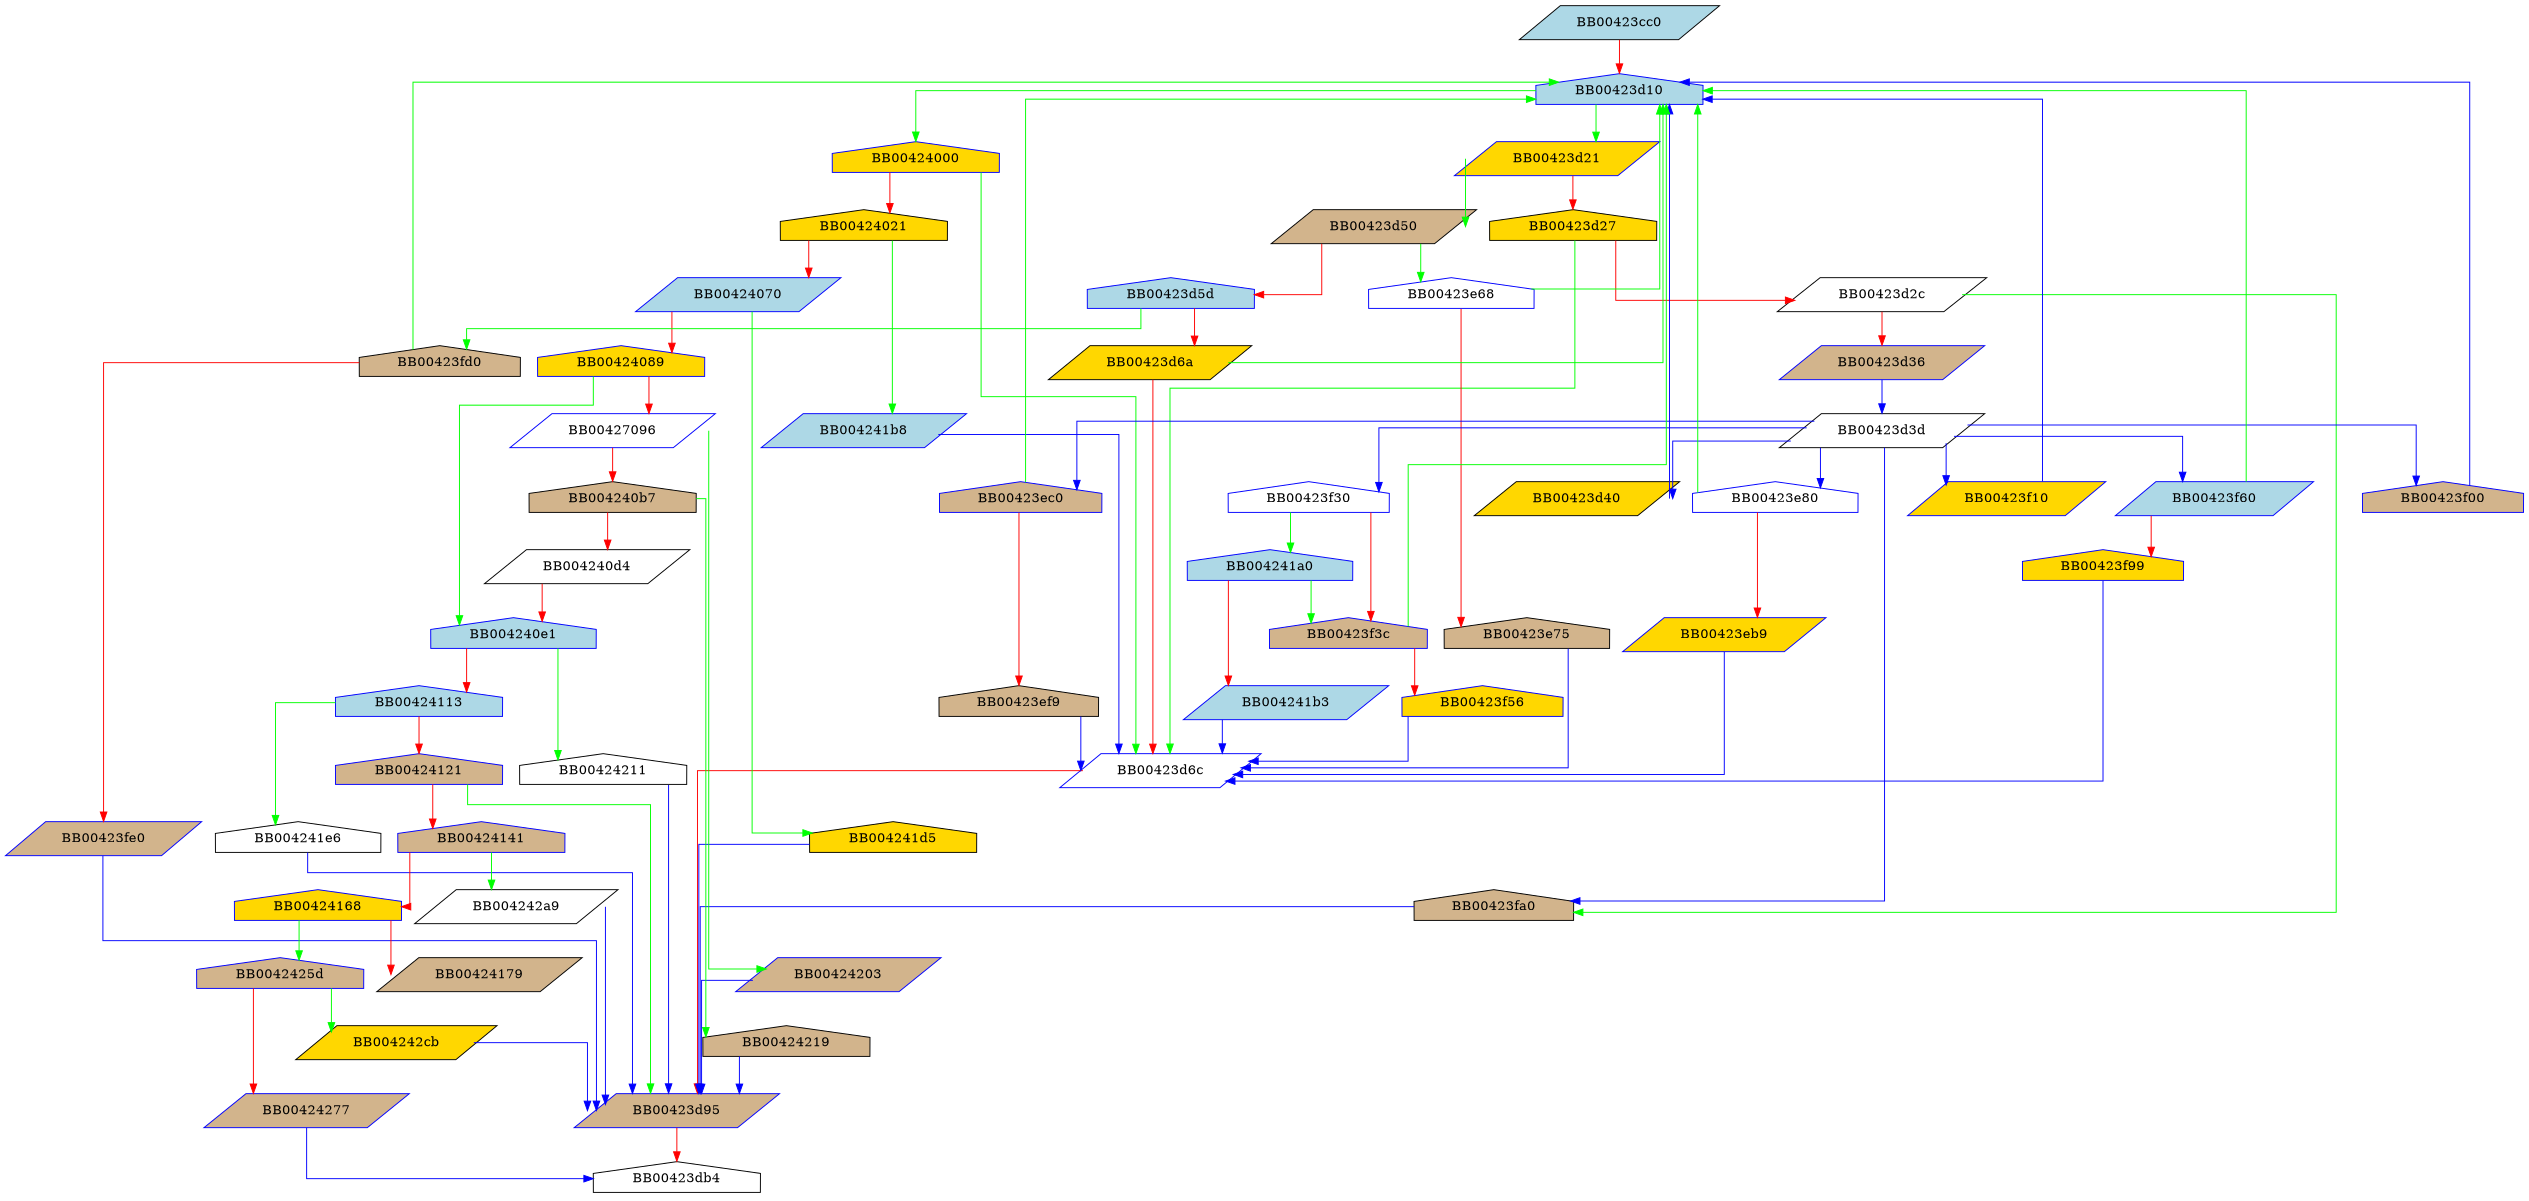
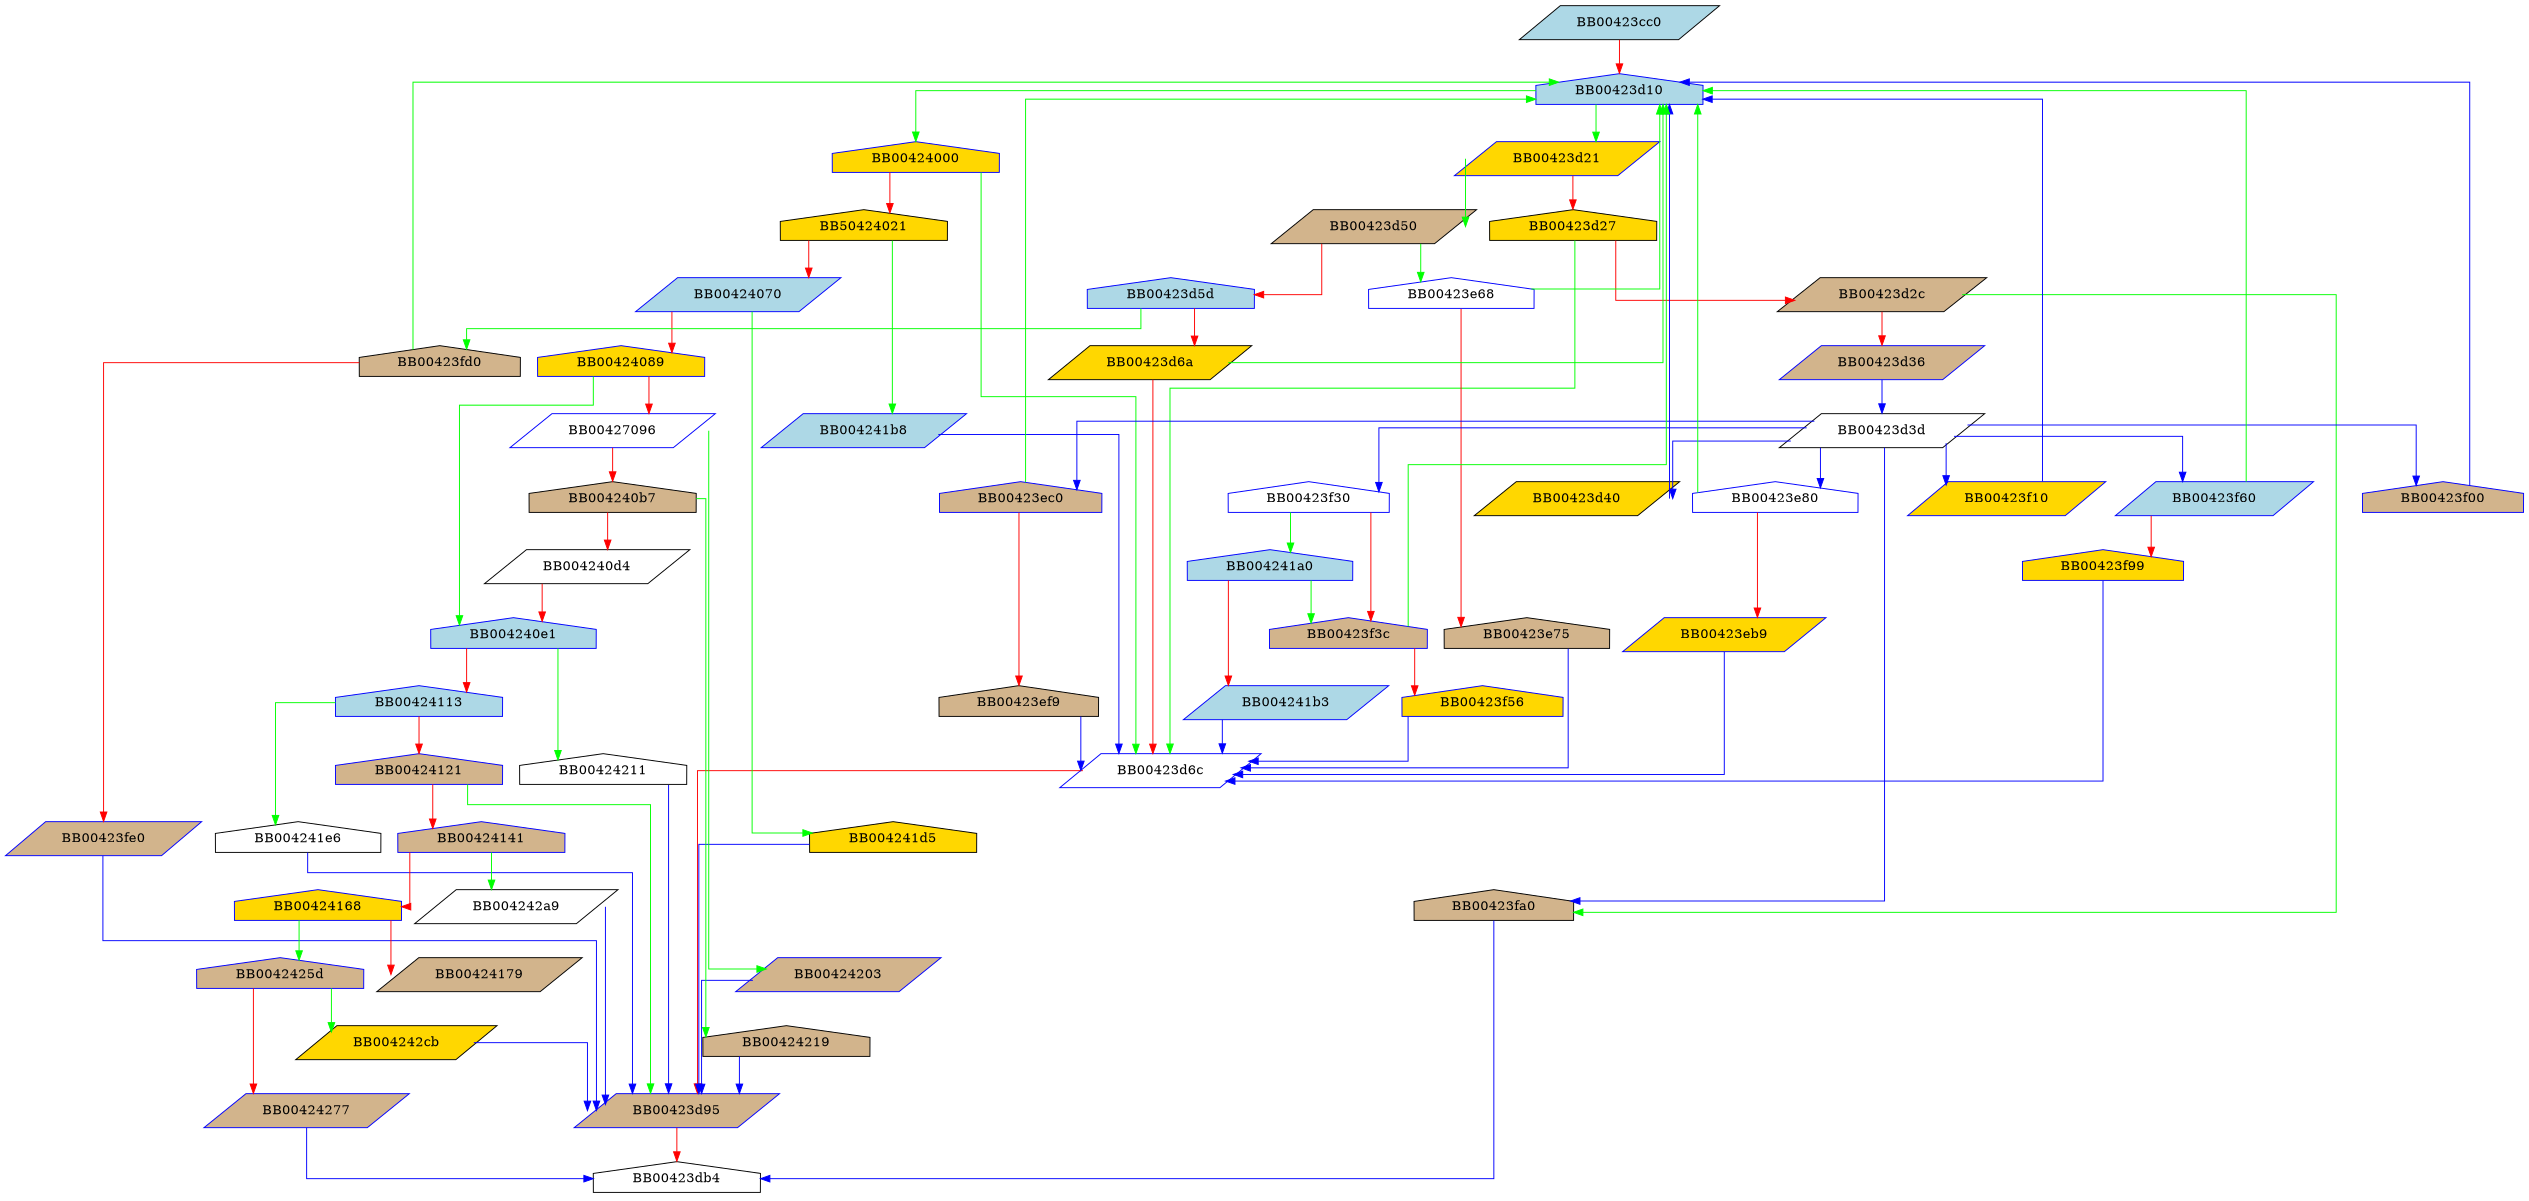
(864, 227) -> (864, 227)
(1882, 295) -> (1882, 295)
(968, 907) -> (1261, 1179)
